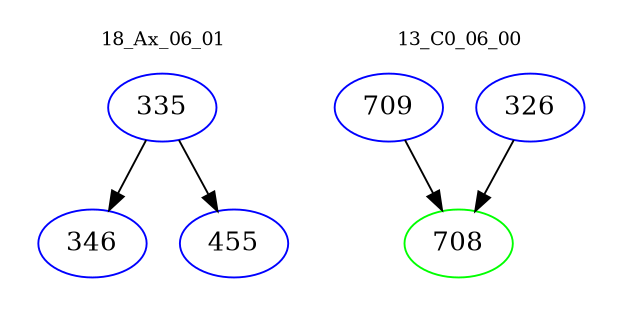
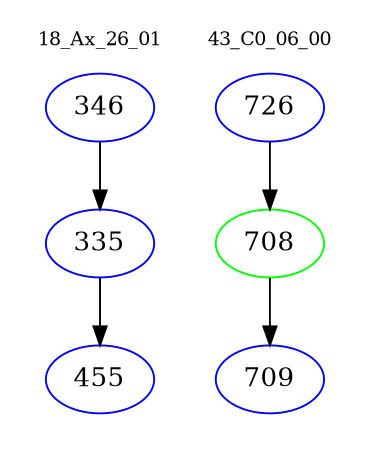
(163, 41) -> (100, 41)
(460, 41) -> (270, 41)
(530, 108) -> (270, 108)
(132, 167) -> (100, 166)
(419, 167) -> (270, 302)
